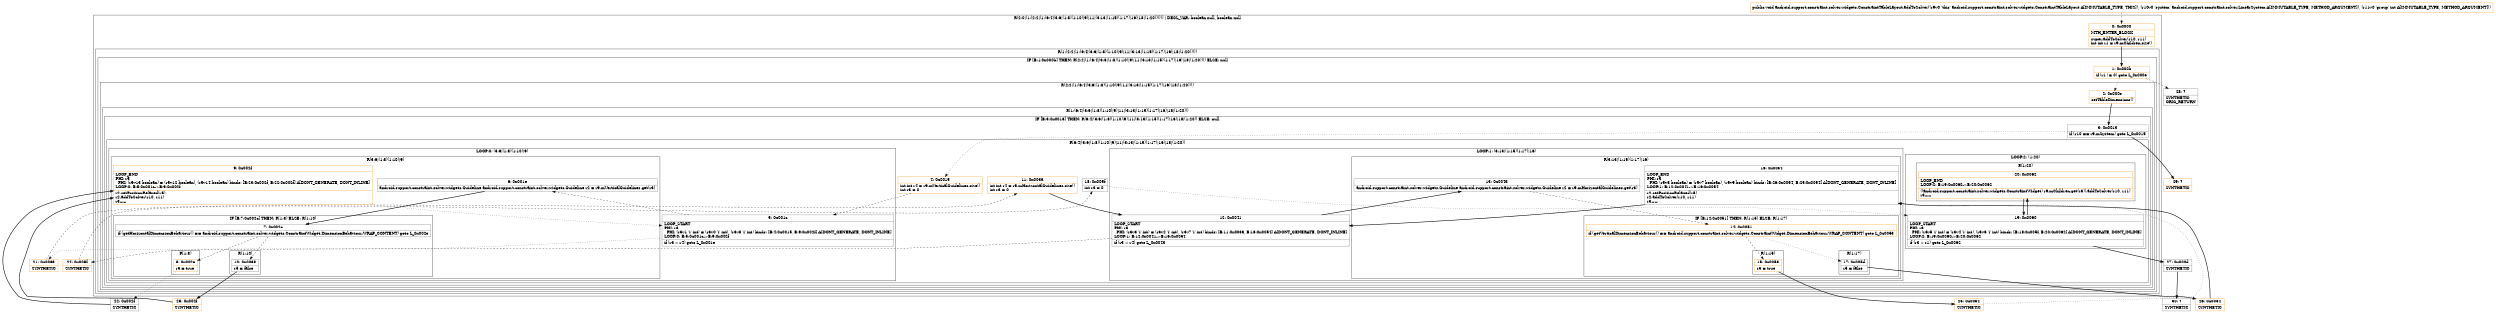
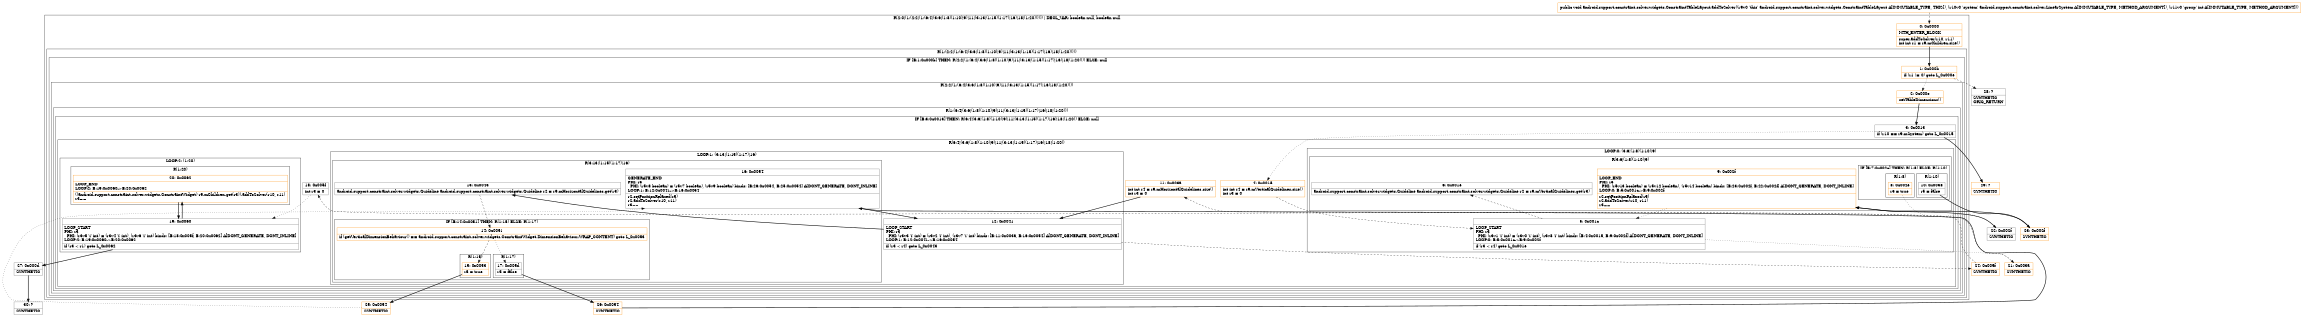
(1658, 175) -> (645, 178)
(273, 231) -> none
